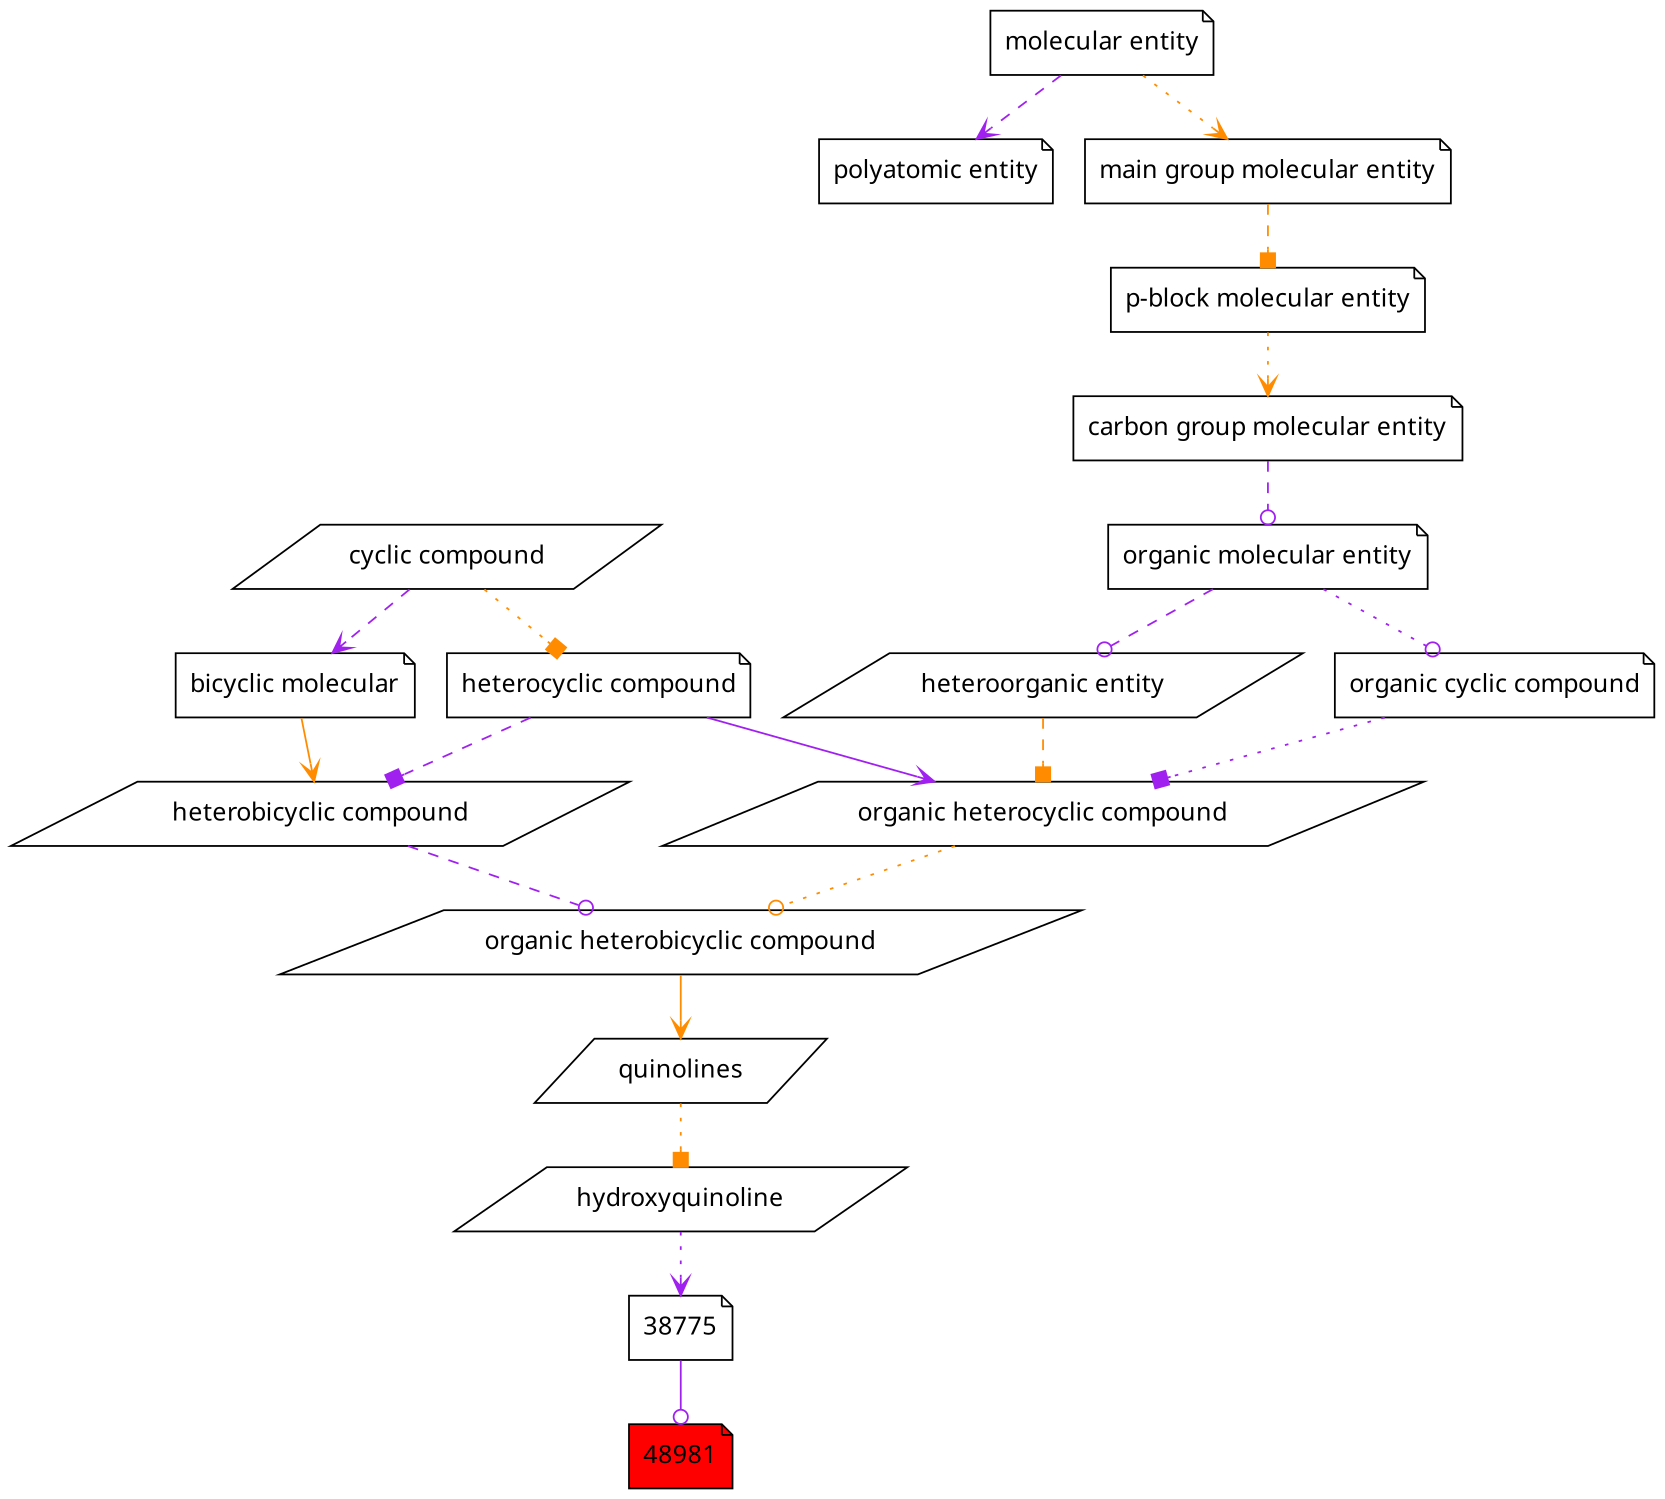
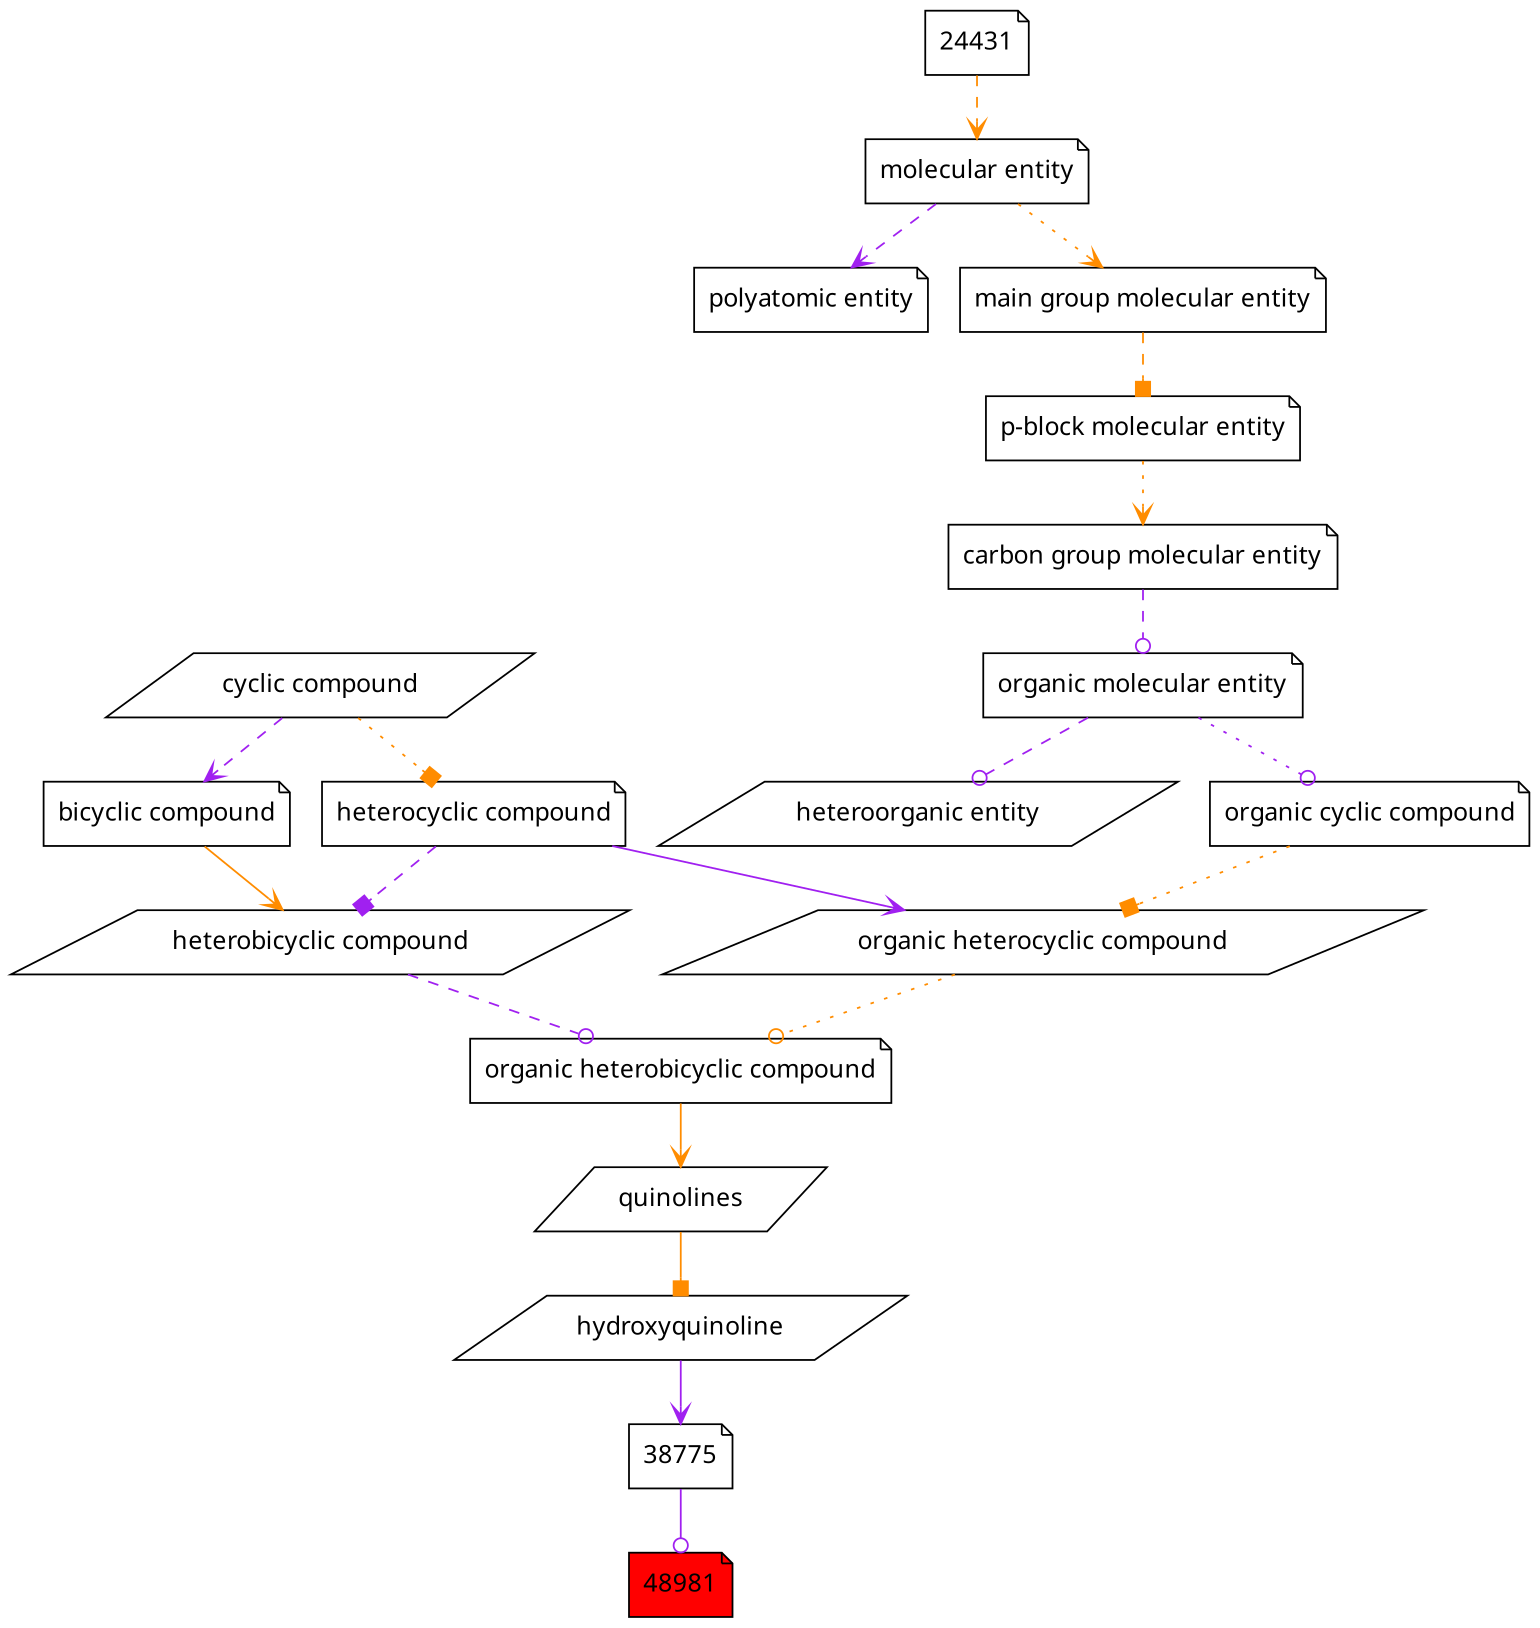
none -> (977, 43)
(295, 685) -> (167, 814)
(1043, 741) -> none
(1278, 747) -> (1215, 875)
(681, 942) -> (681, 1071)
(681, 1126) -> (681, 1255)
(681, 1255) -> (681, 1383)
